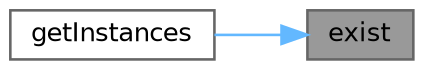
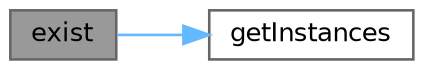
(248, 35) -> (150, 35)
